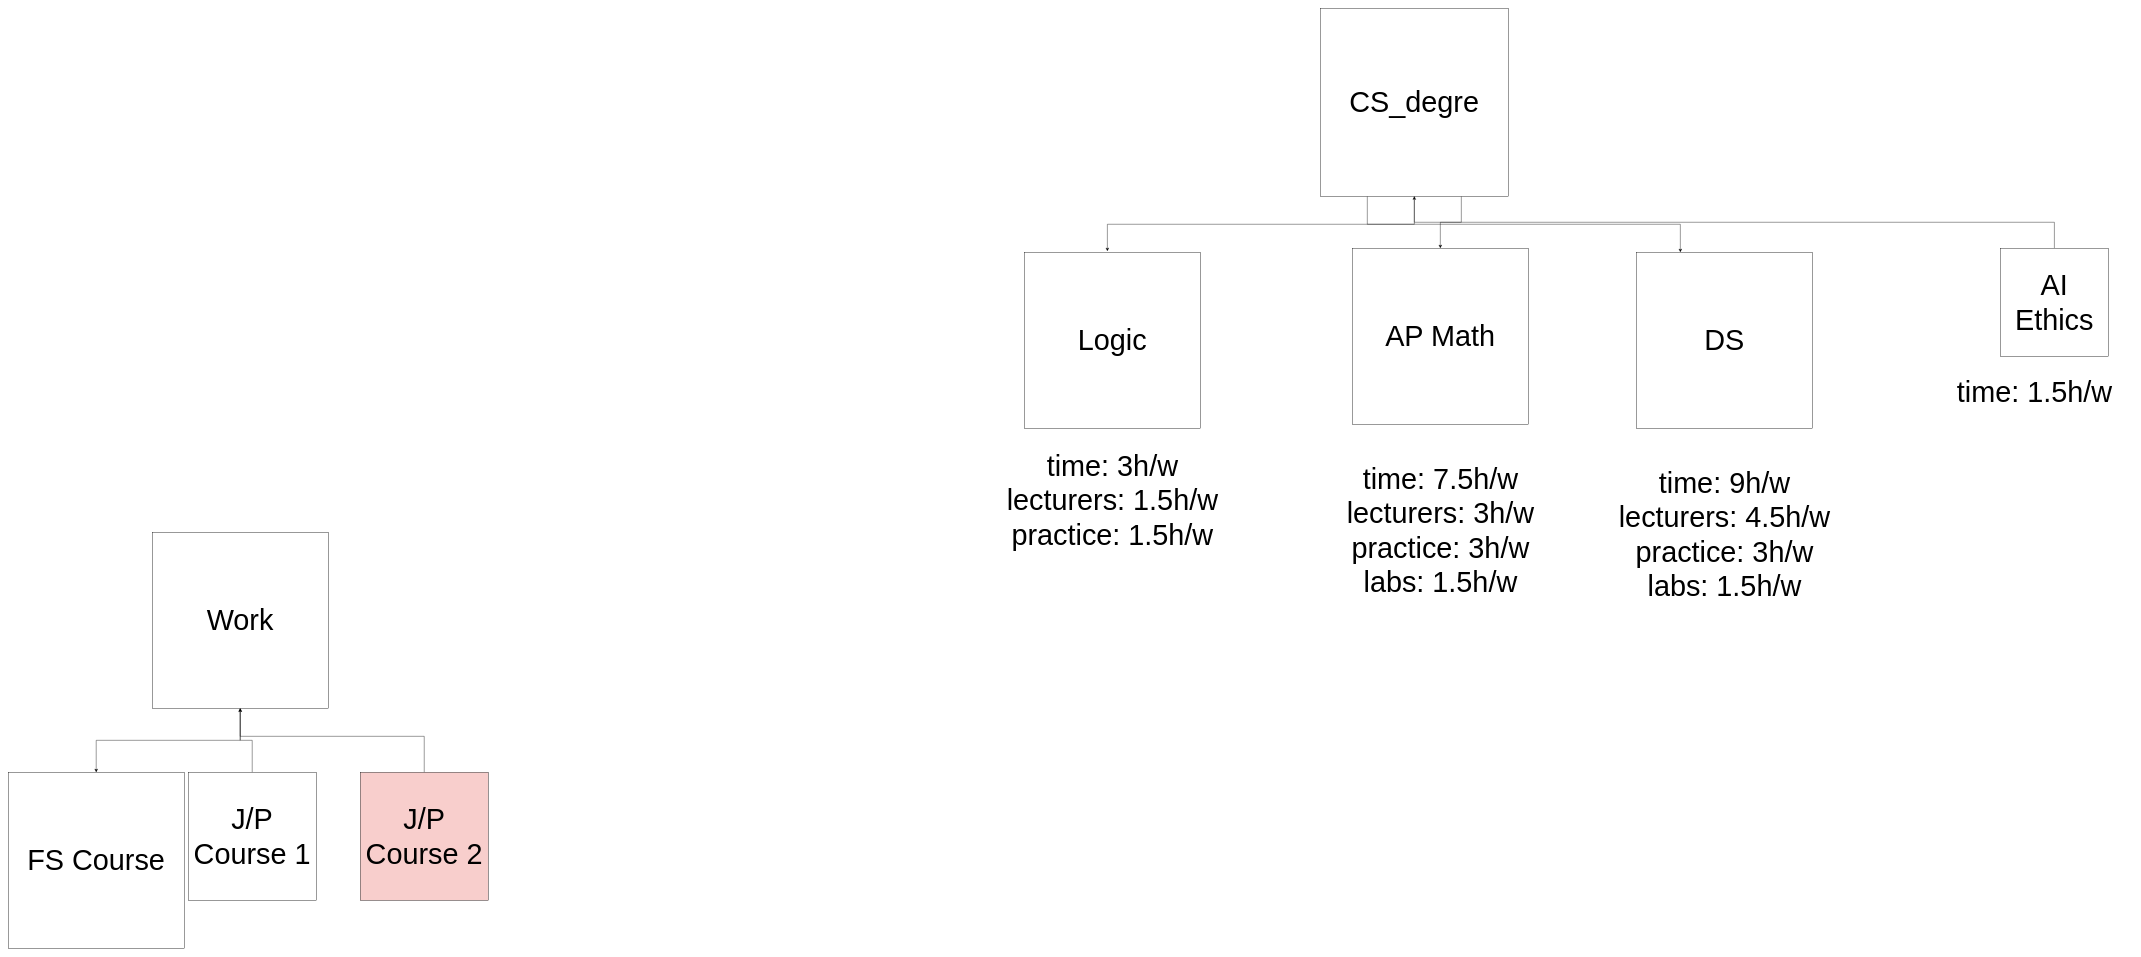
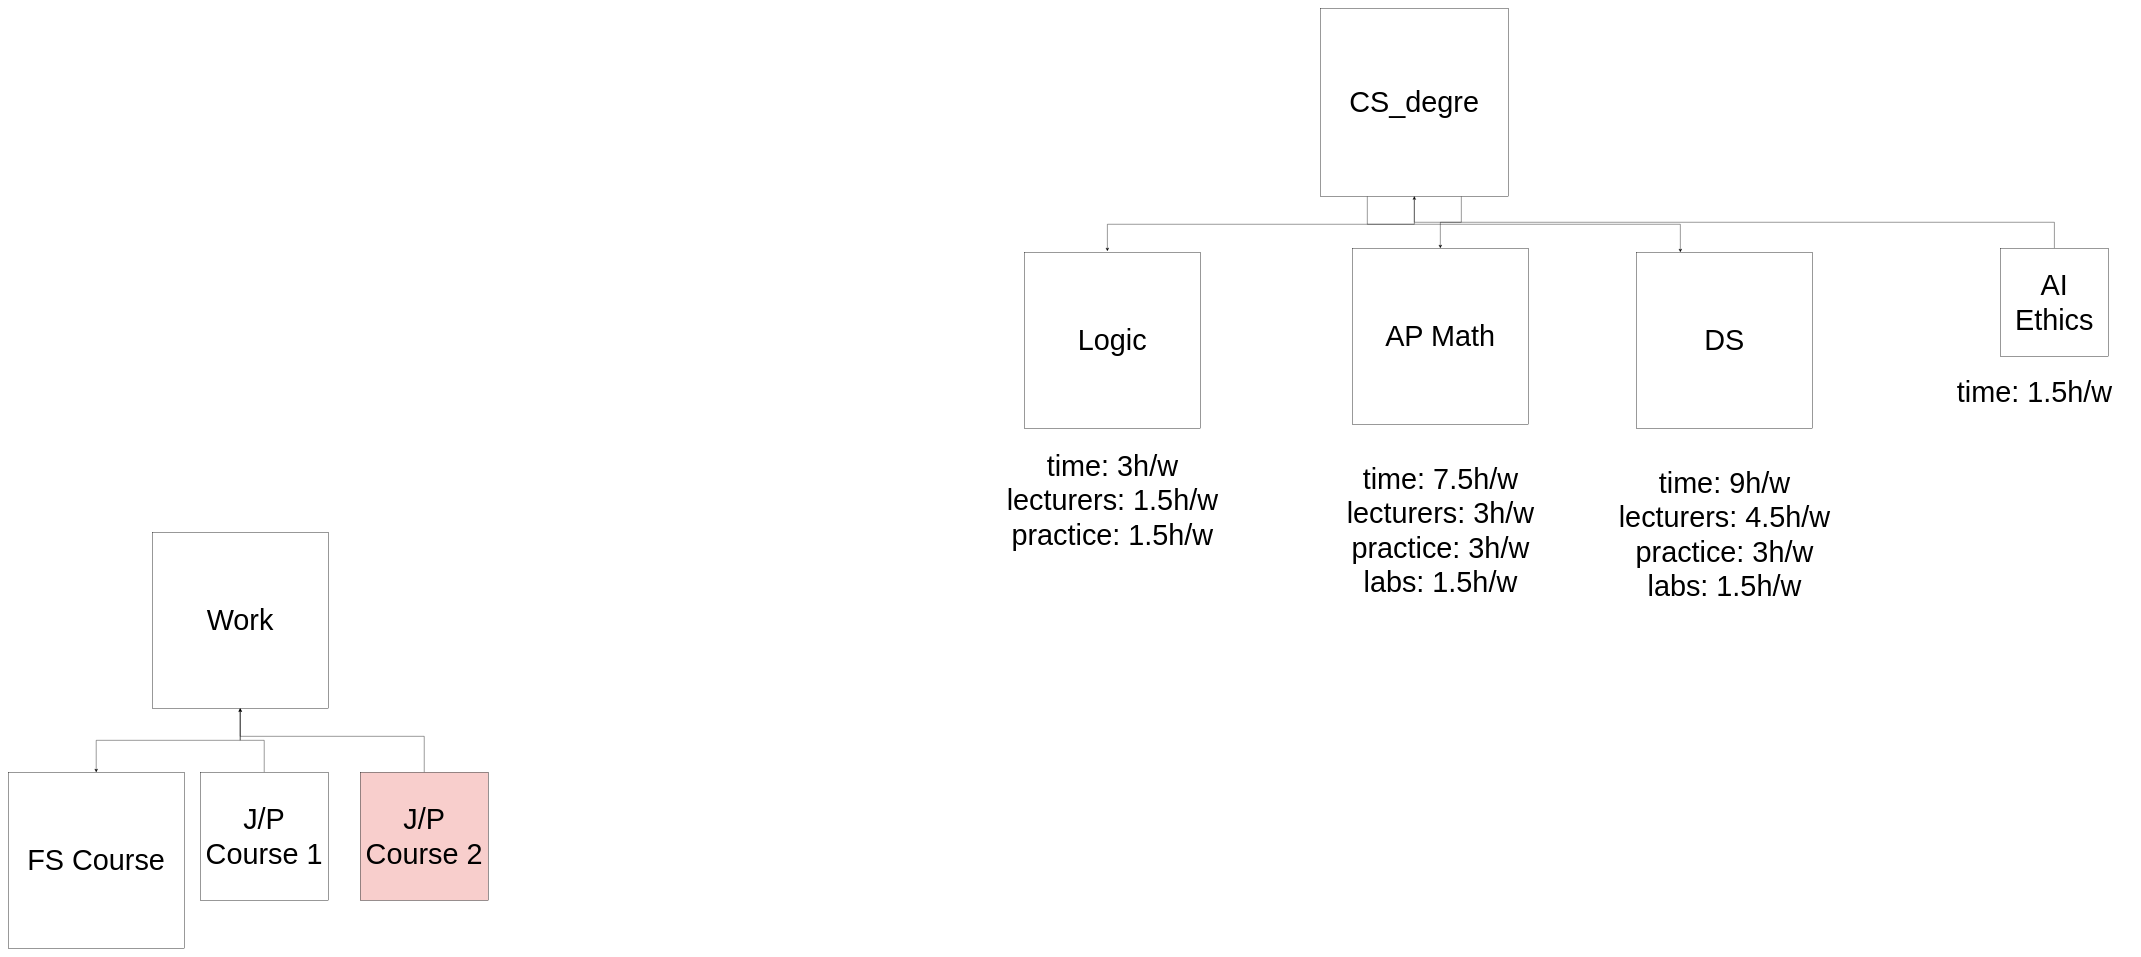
(252, 836) -> (264, 836)
